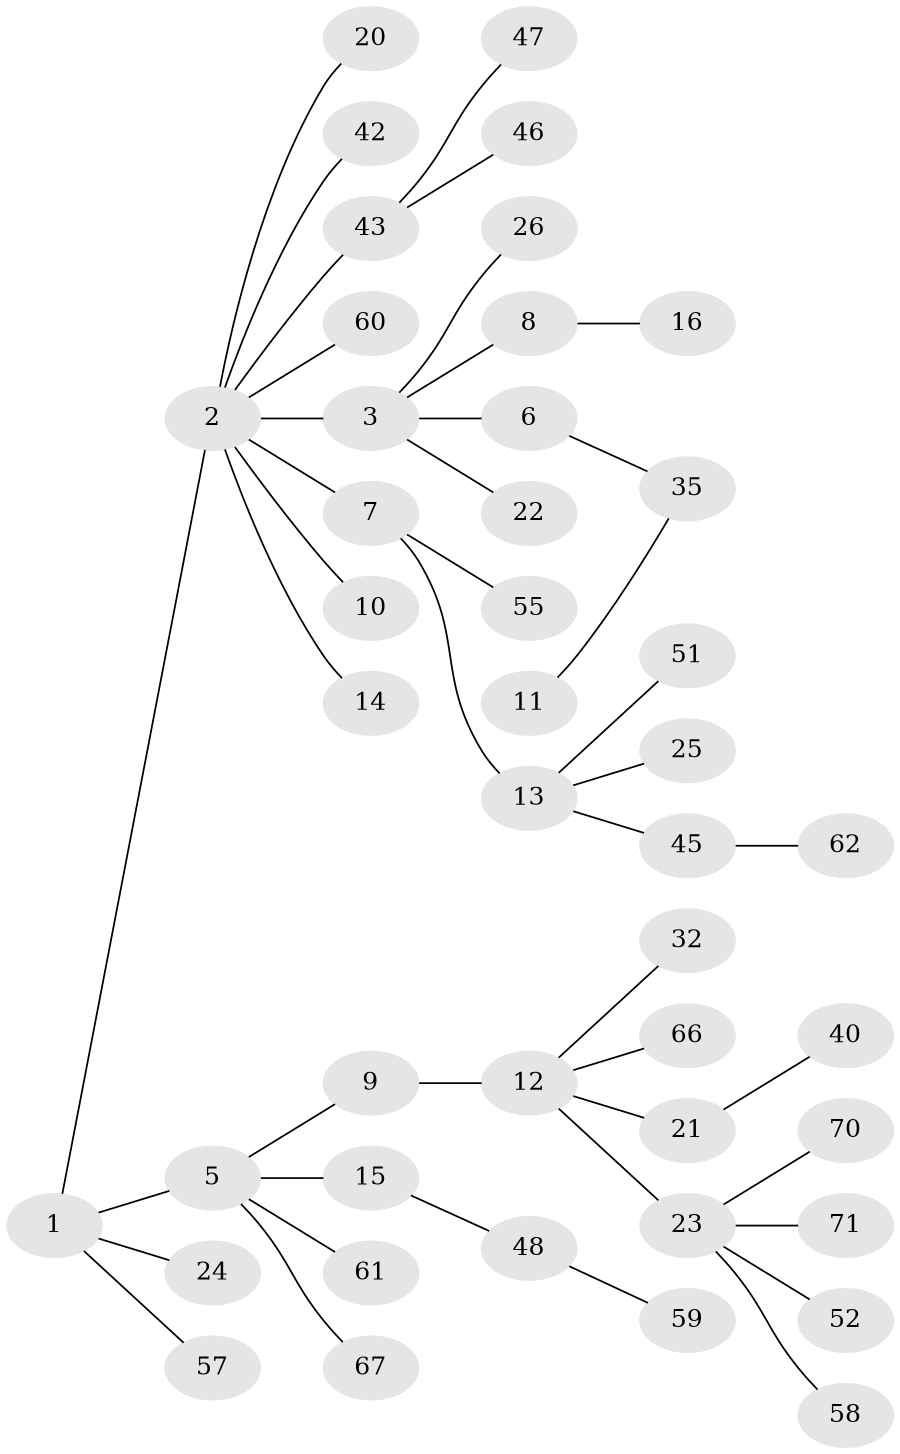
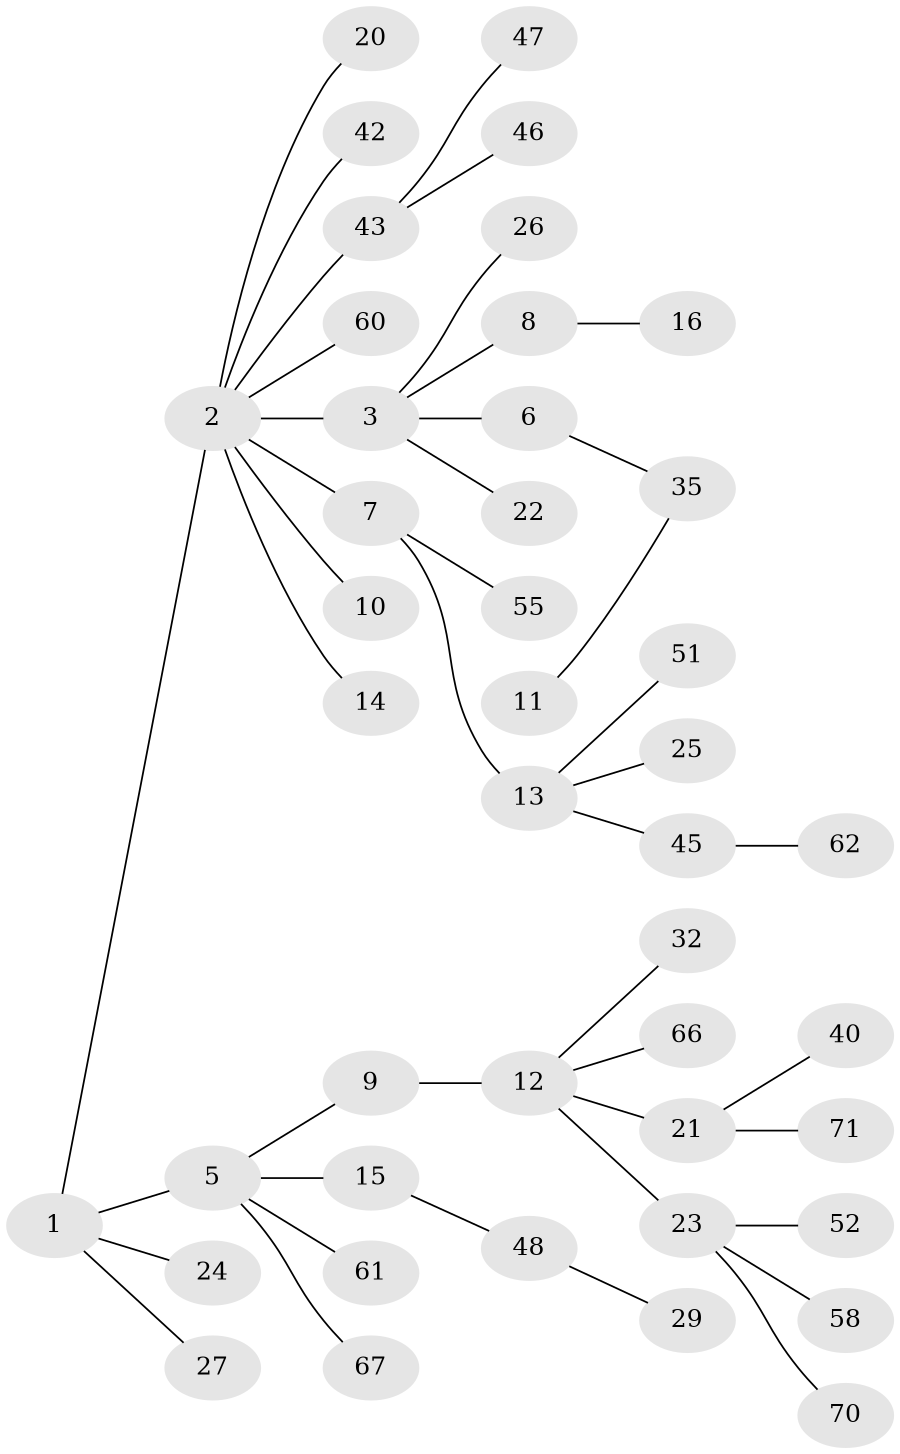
(767, 1226) -> (767, 1131)
(688, 1321) -> (688, 1321)
(213, 1368) -> (213, 1368)
